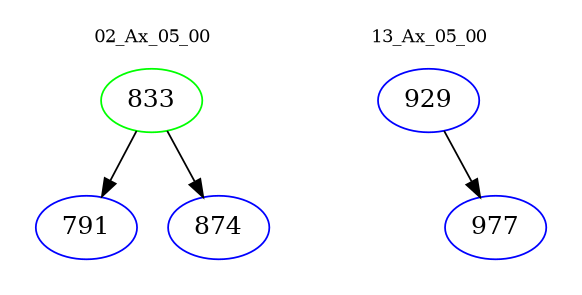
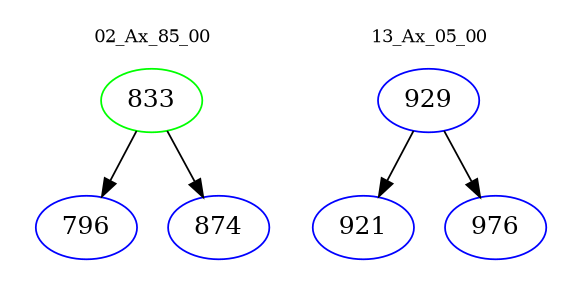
(153, 38) -> (153, 38)
(86, 228) -> (86, 228)
none -> (363, 228)
(496, 228) -> (496, 228)
